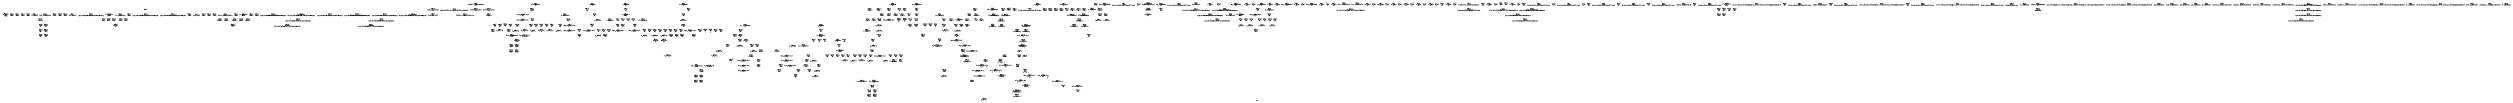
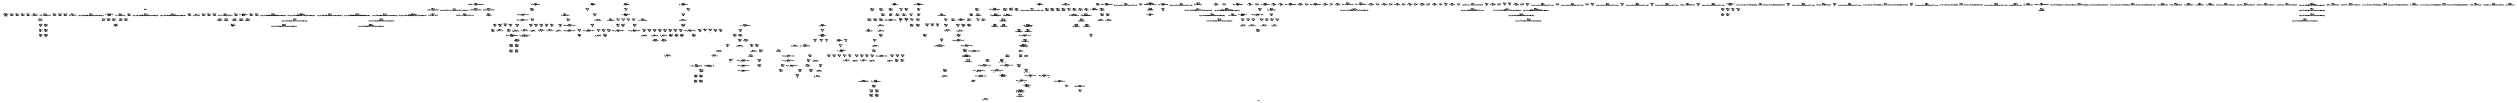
(894, 62) -> (897, 62)
